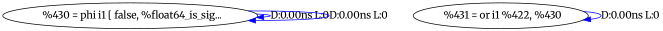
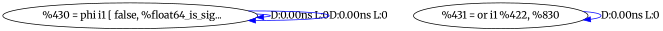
(501, 16) -> (501, 16)
